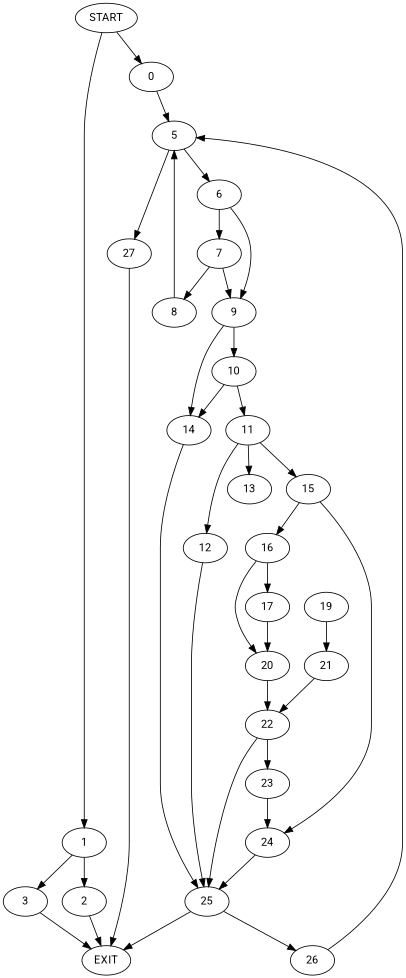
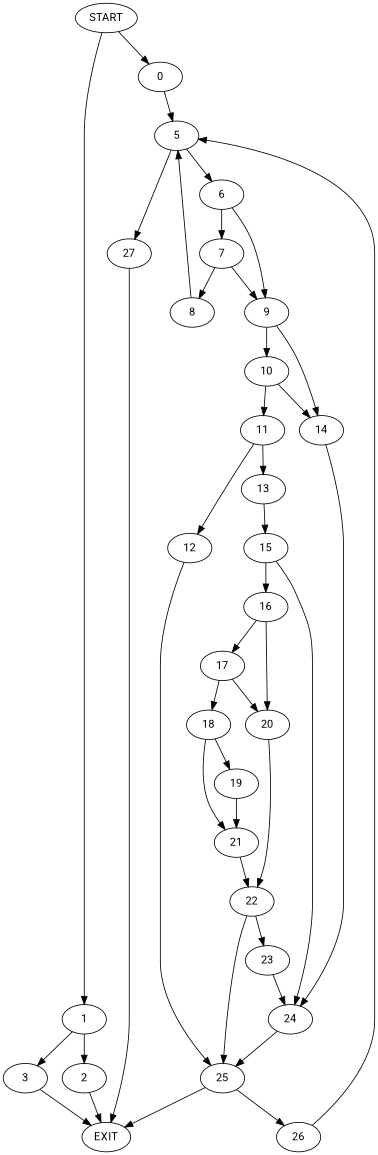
(275, 457) -> (264, 515)
(160, 665) -> (344, 726)
none -> (209, 725)
